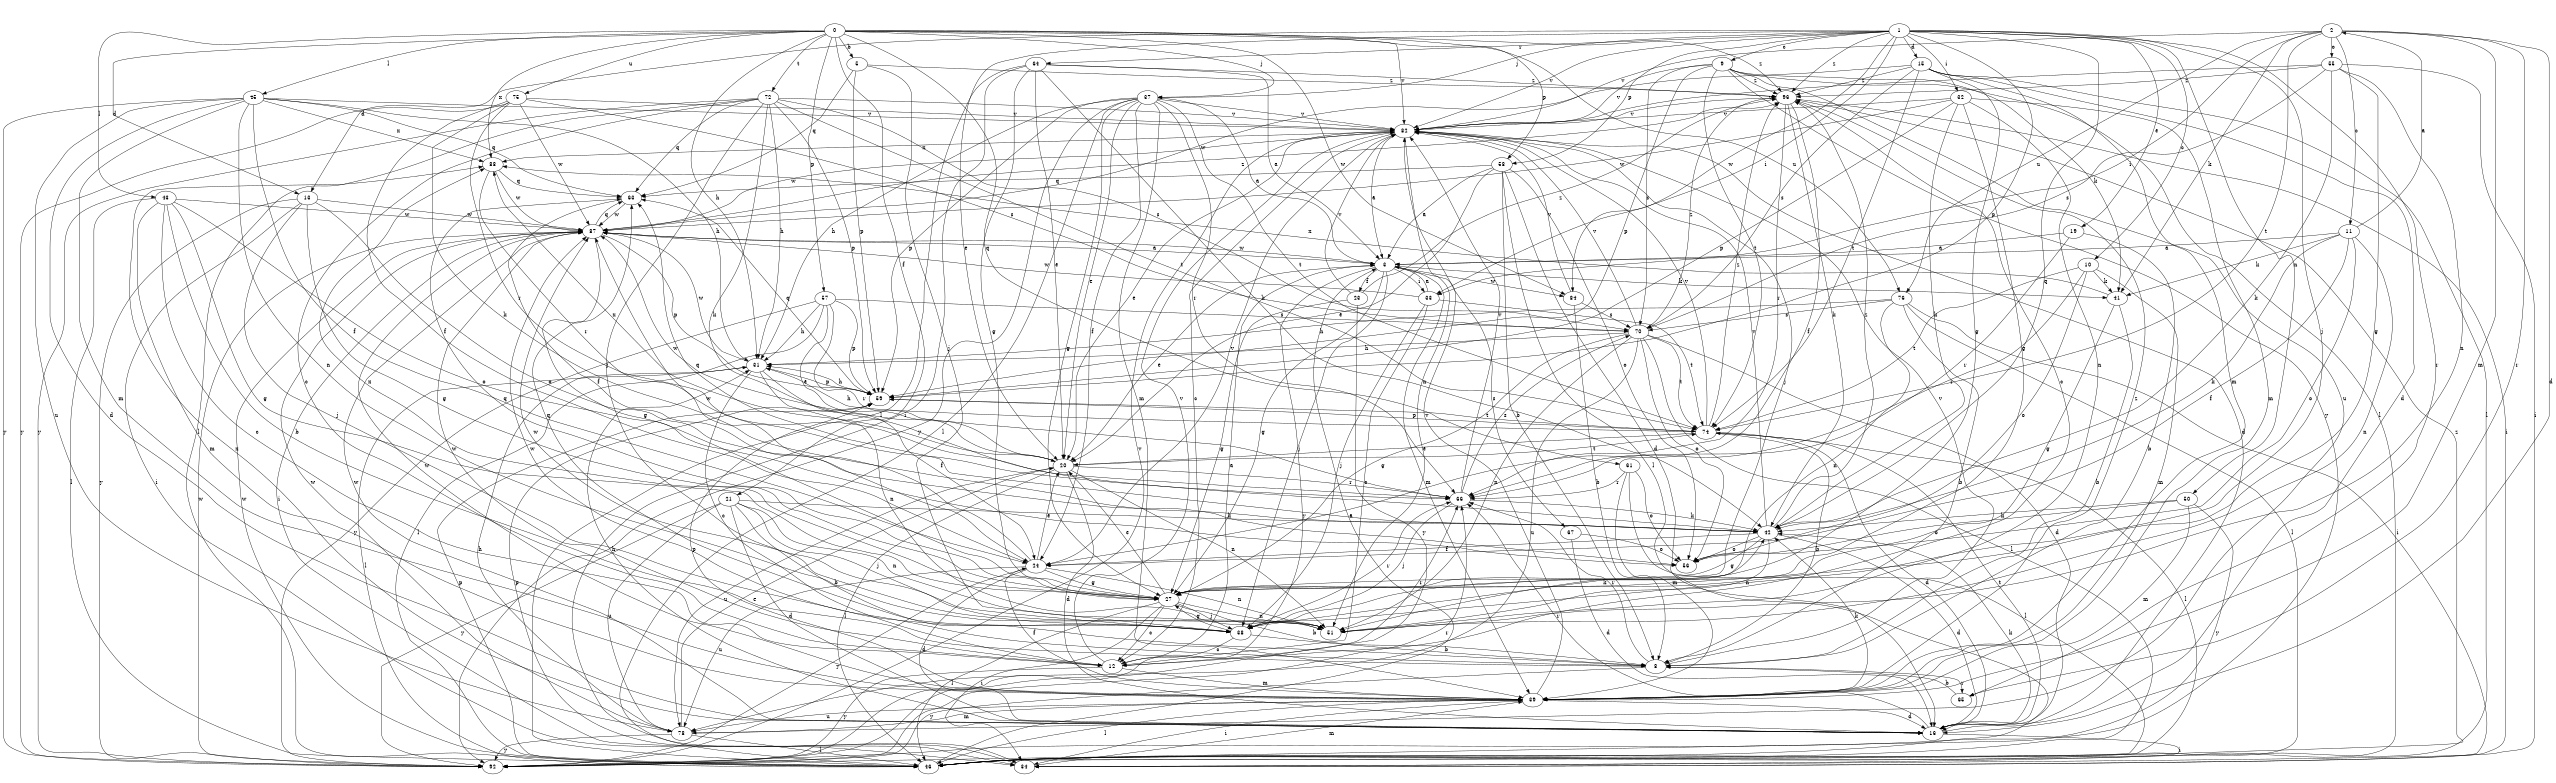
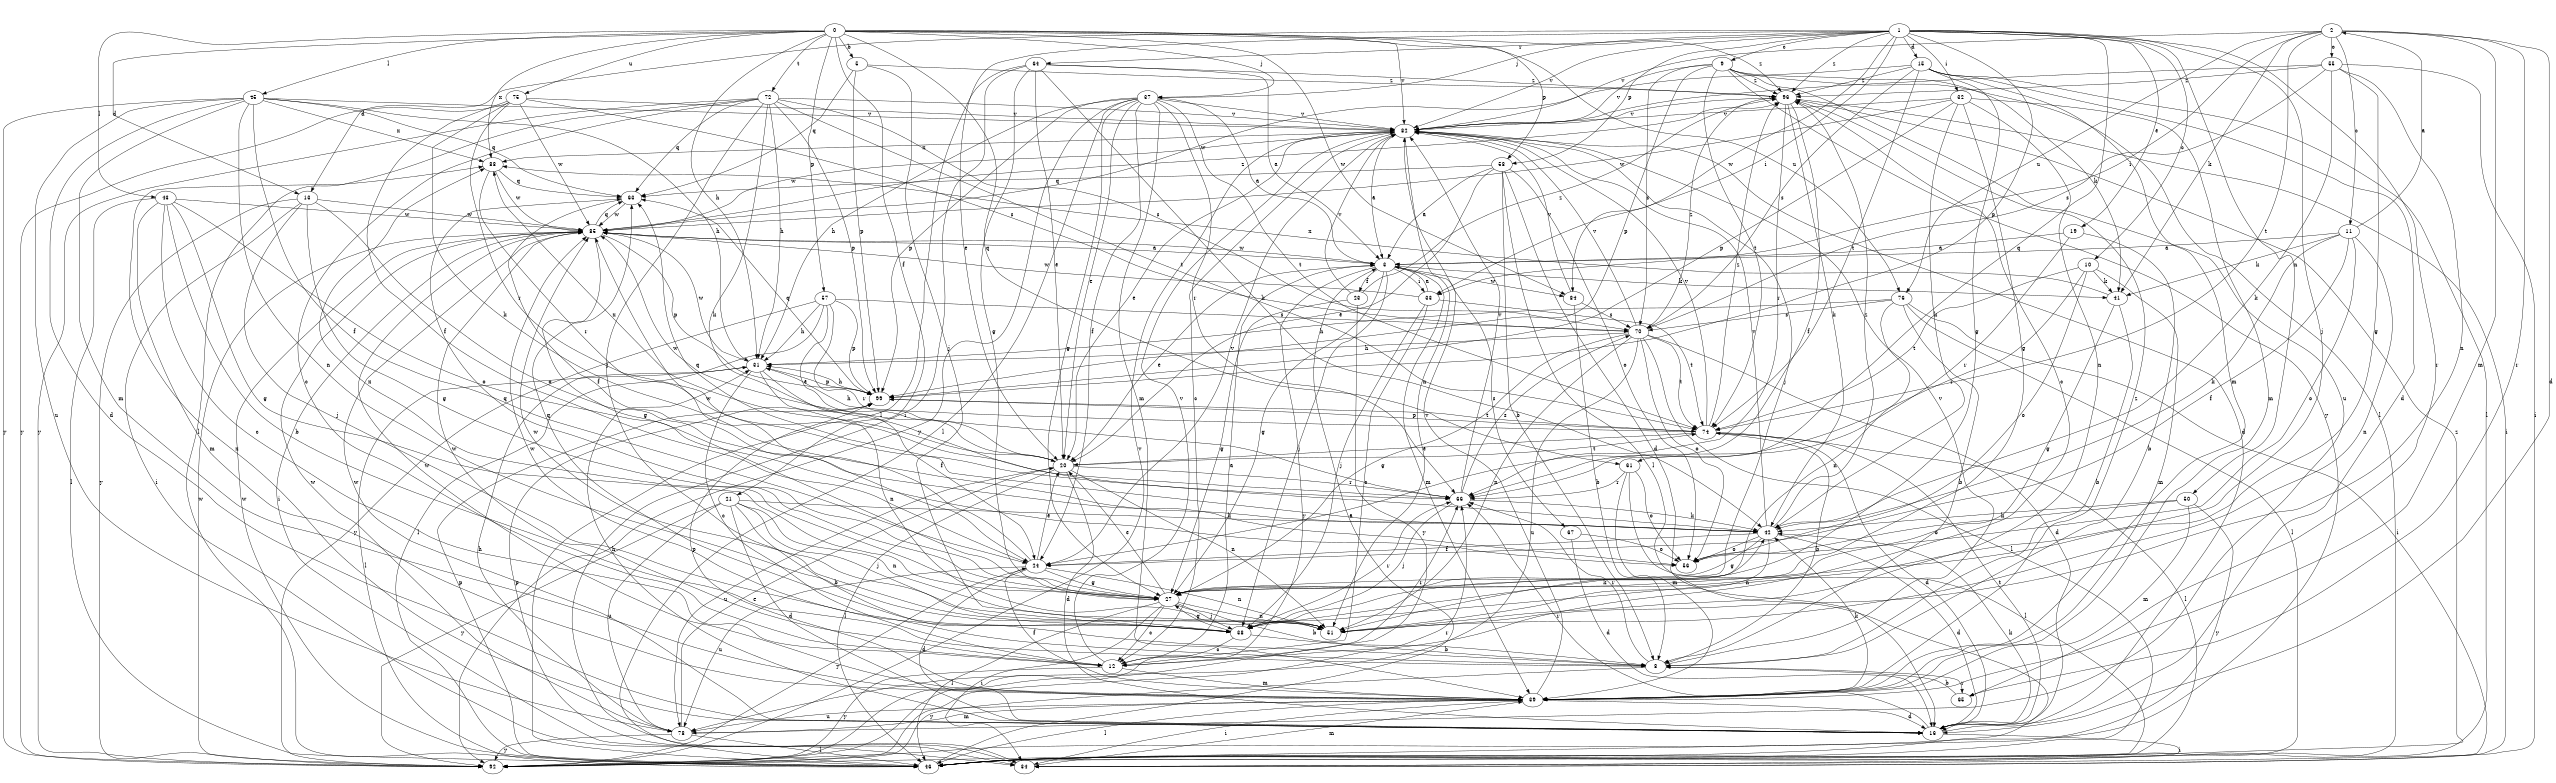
(593, 231) -> (593, 231)
(2043, 254) -> (2012, 249)
(879, 399) -> (879, 399)
